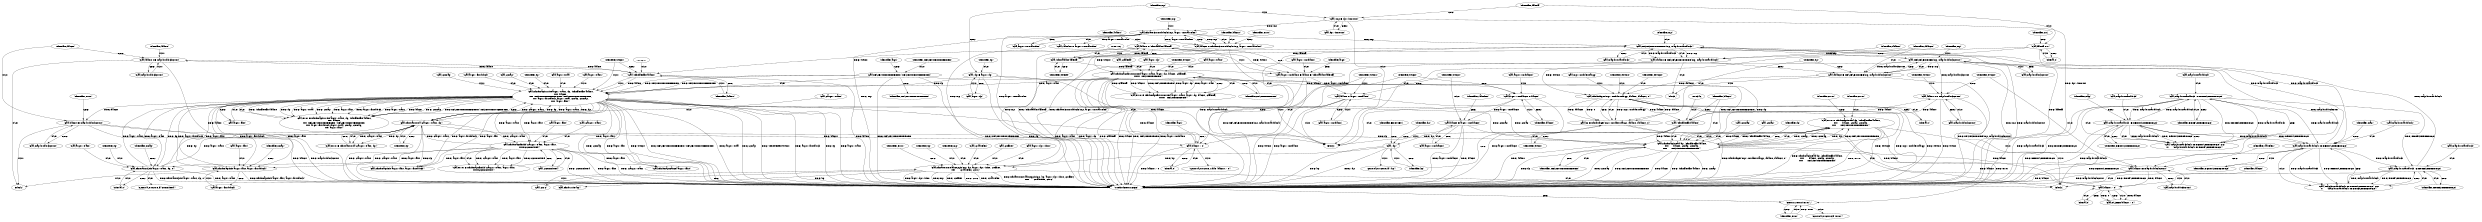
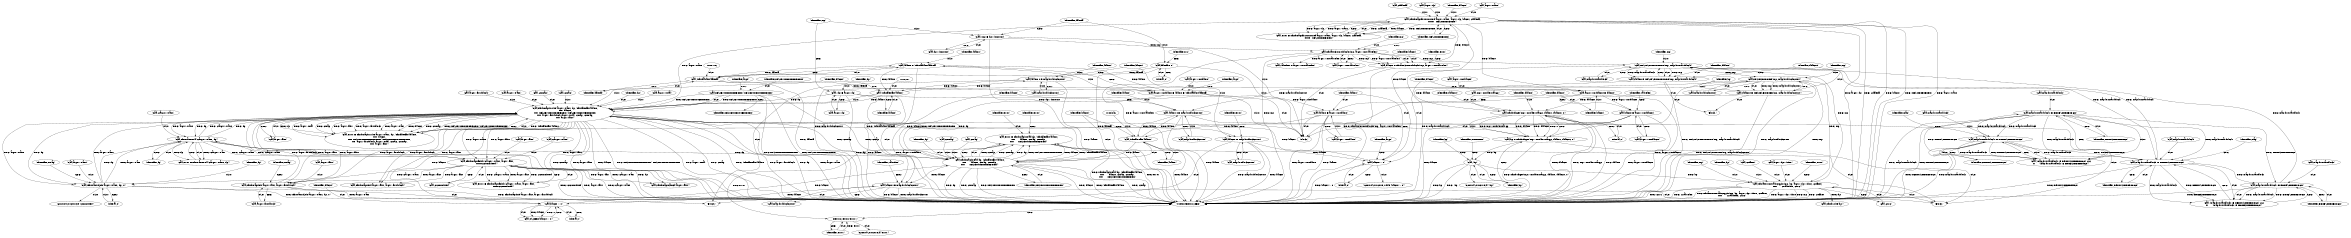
(1197, 40) -> (1393, 44)
(1772, 67) -> (1658, 73)
(978, 146) -> none
none -> (861, 193)
